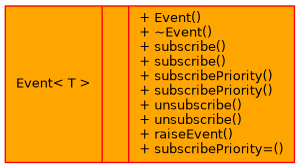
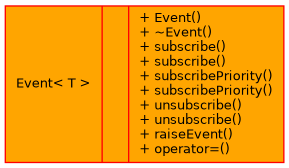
(212, 149) -> (185, 149)
